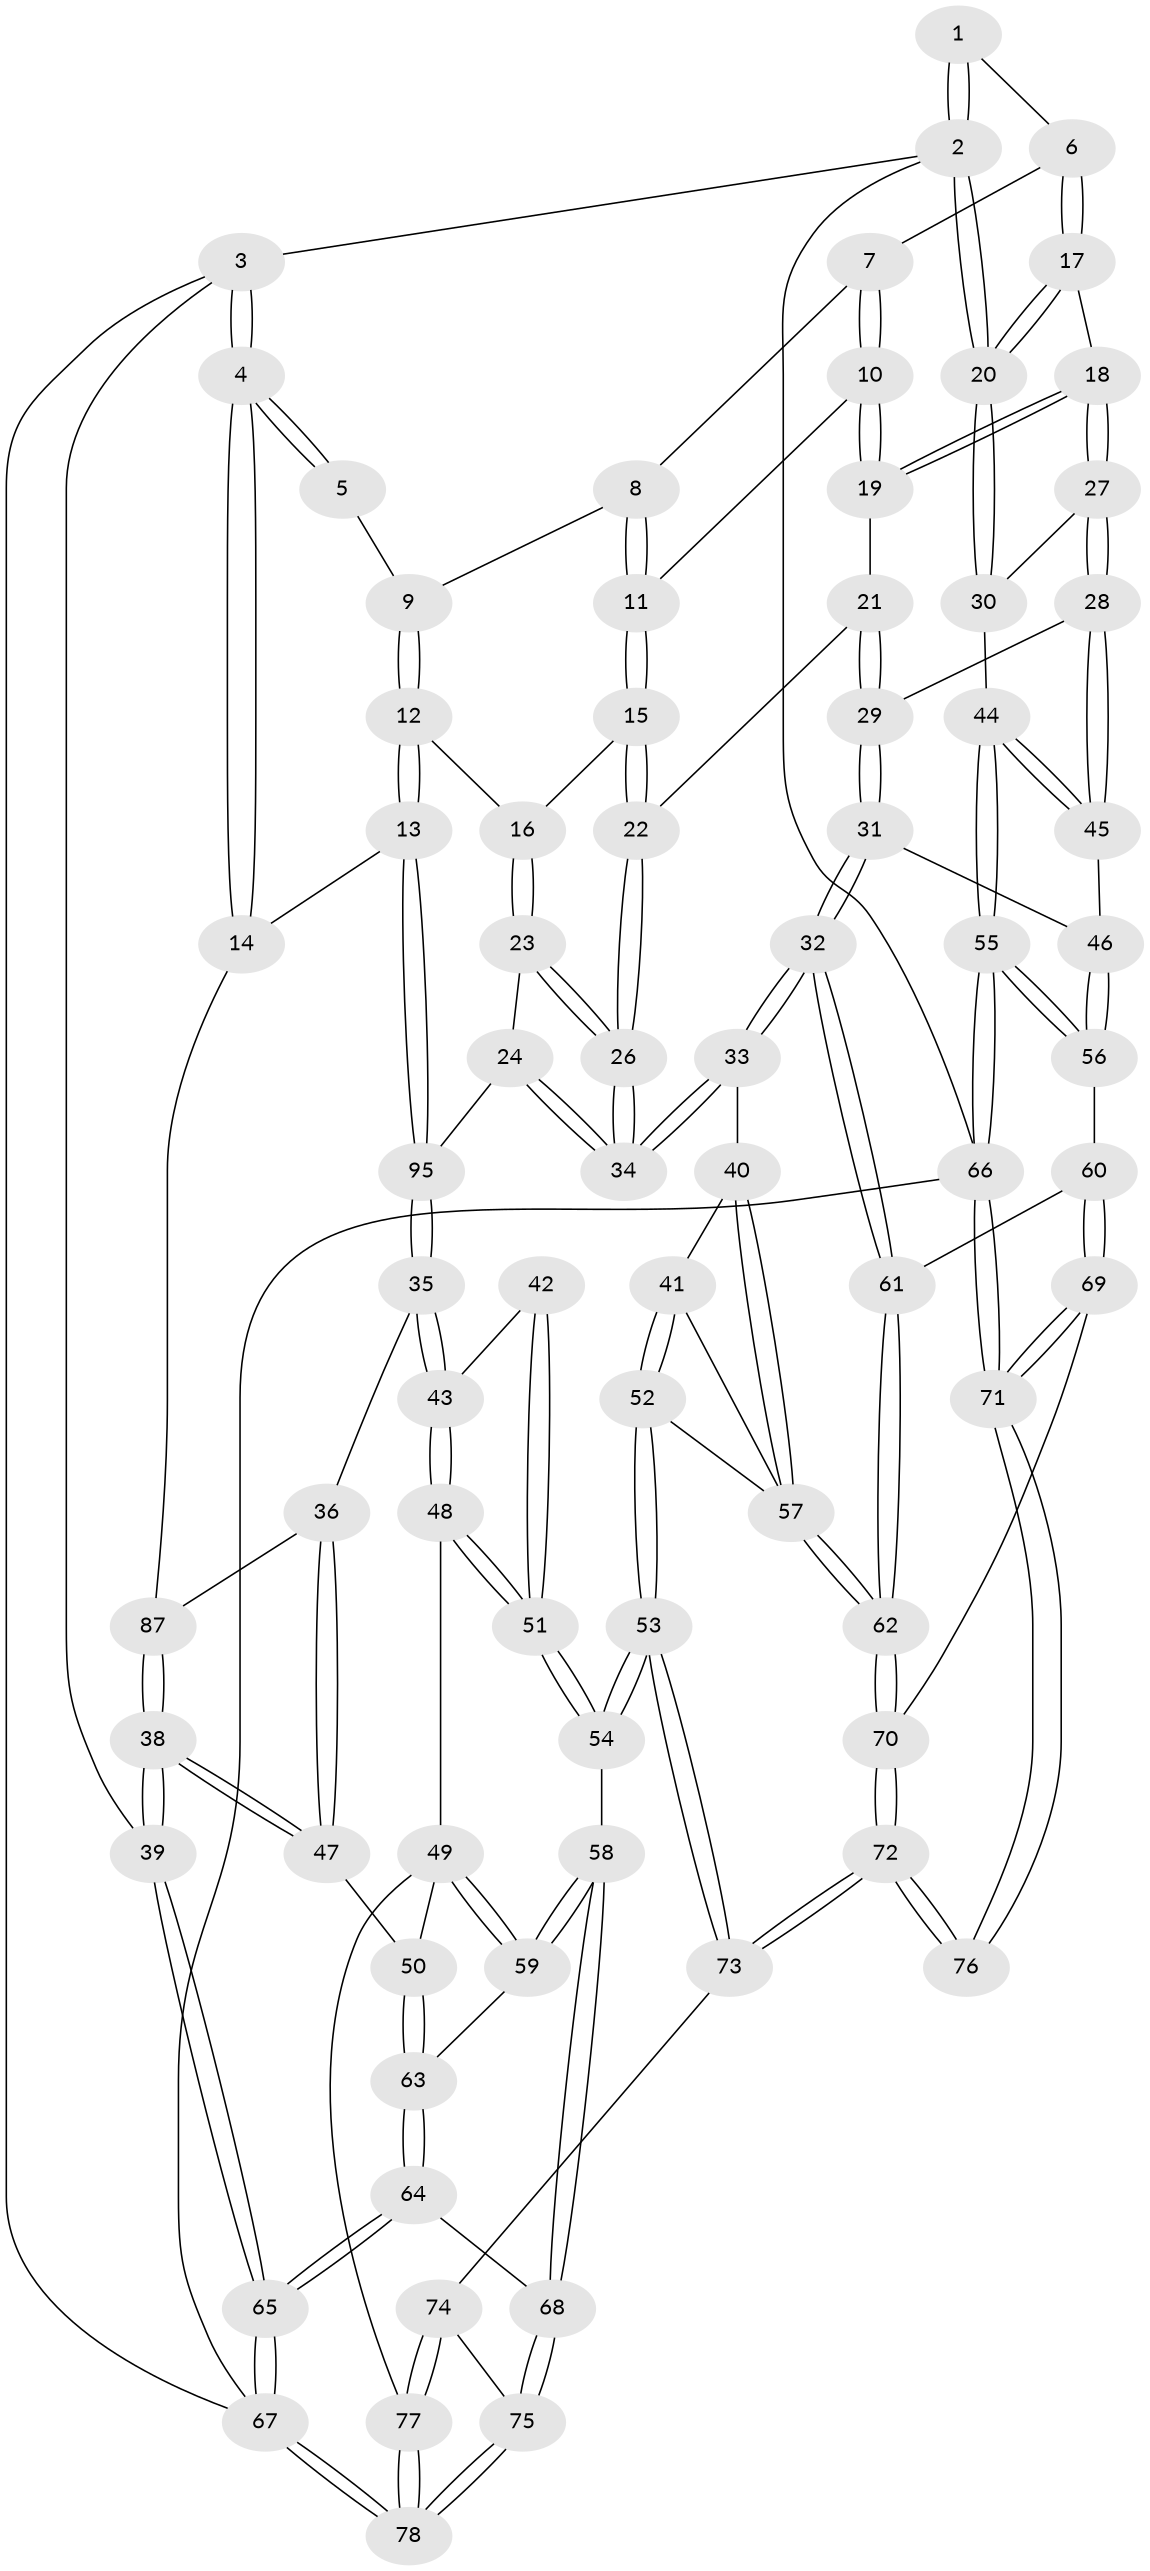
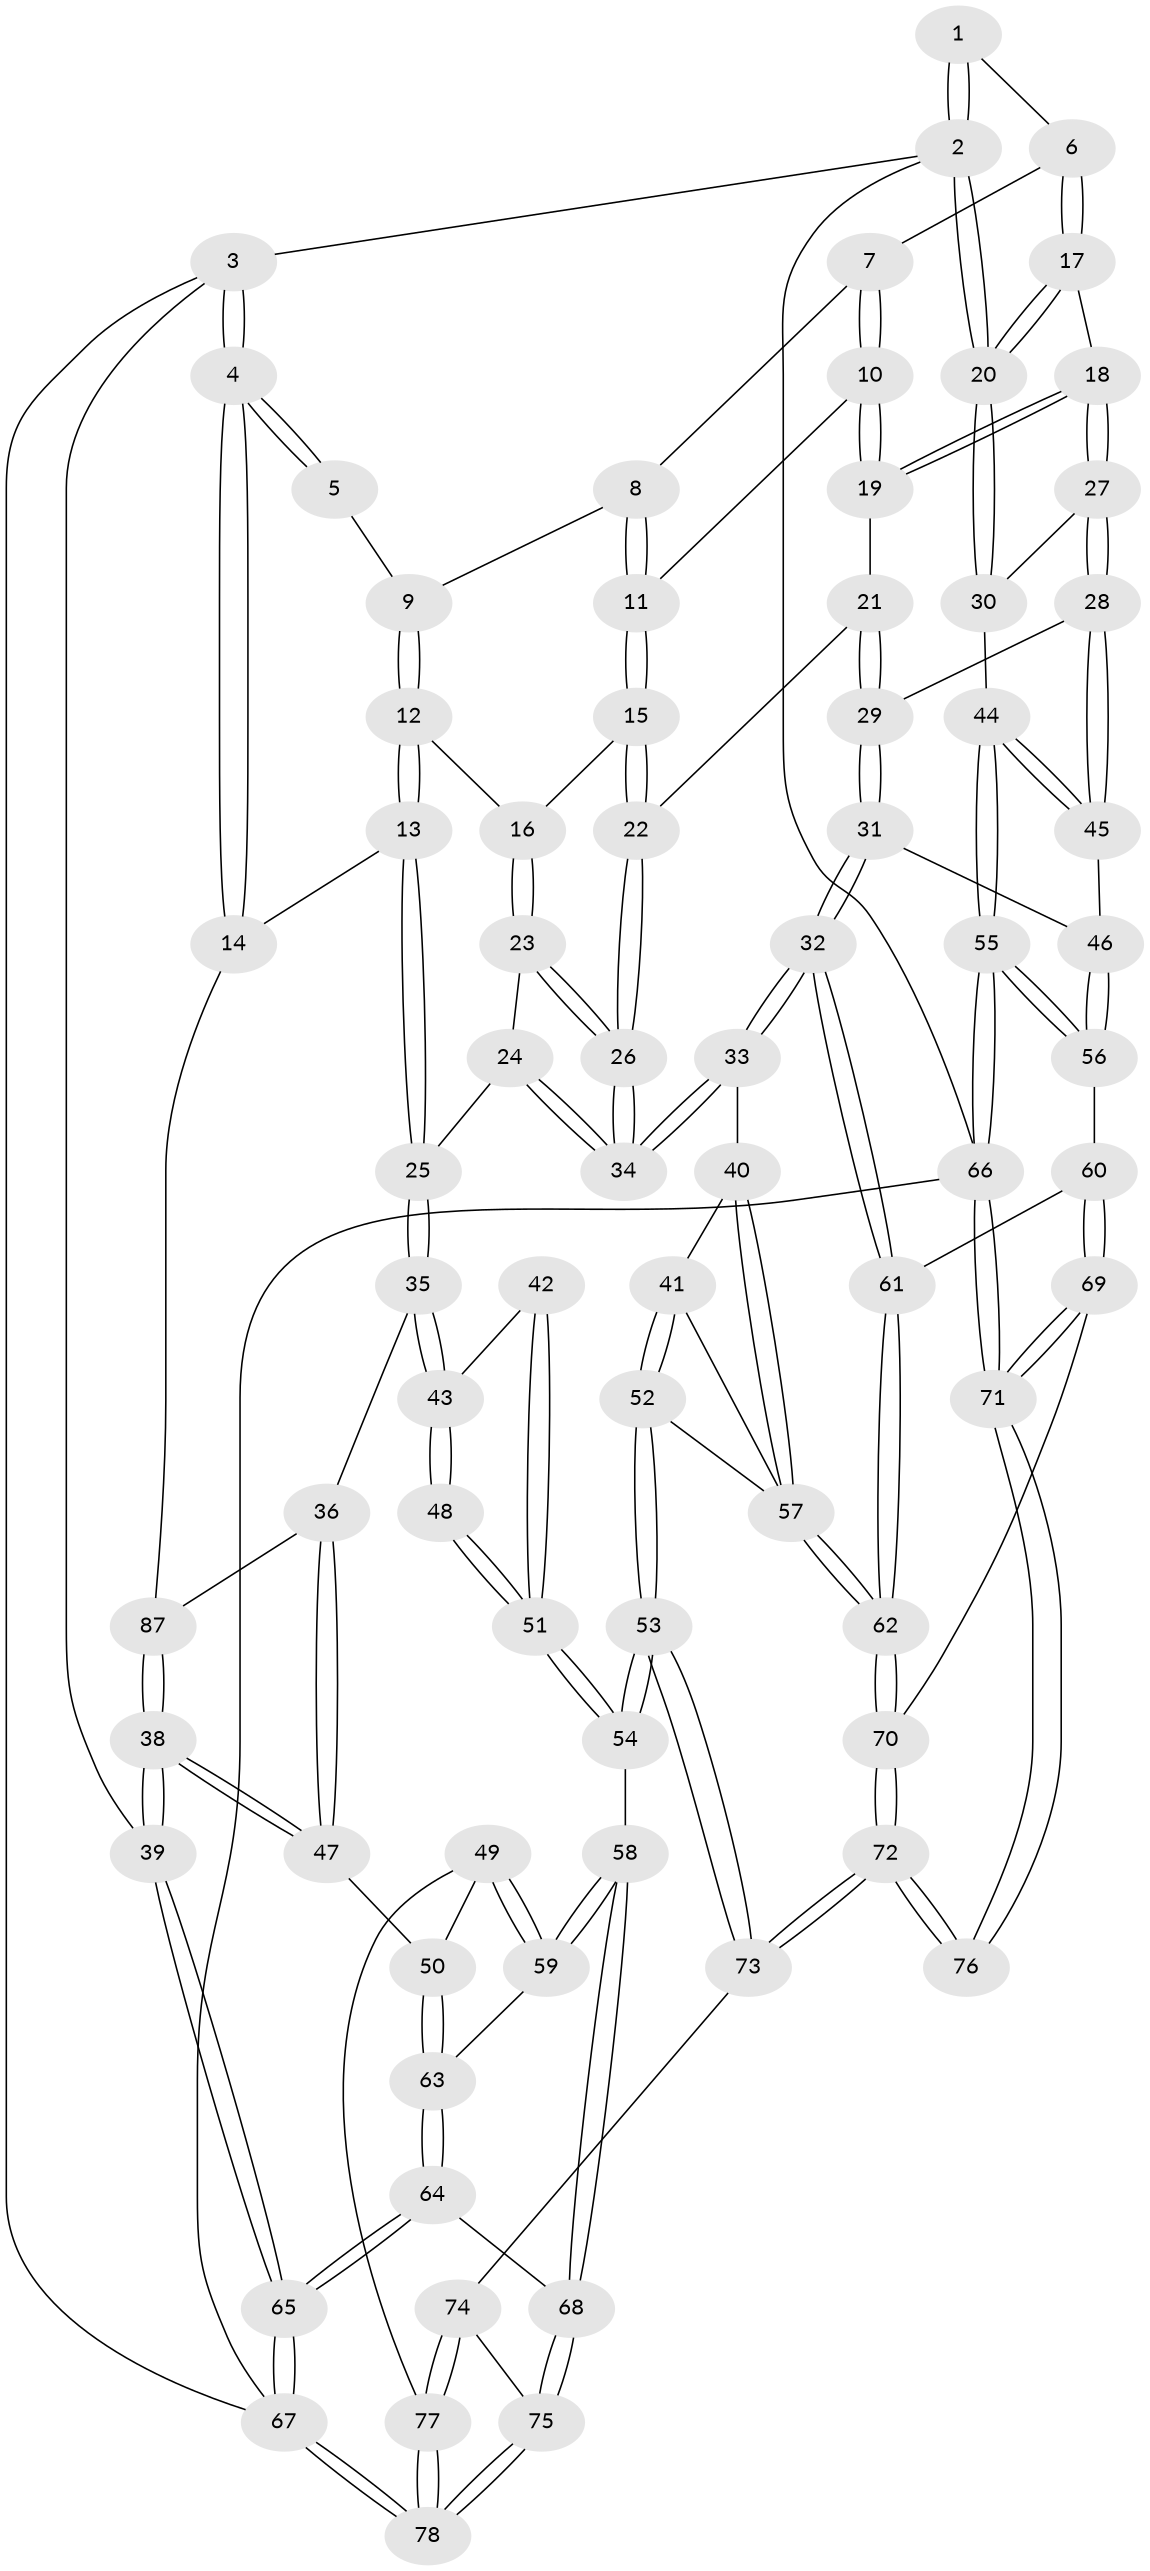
(422, 1172) -> (418, 1172)
(441, 1683) -> none
